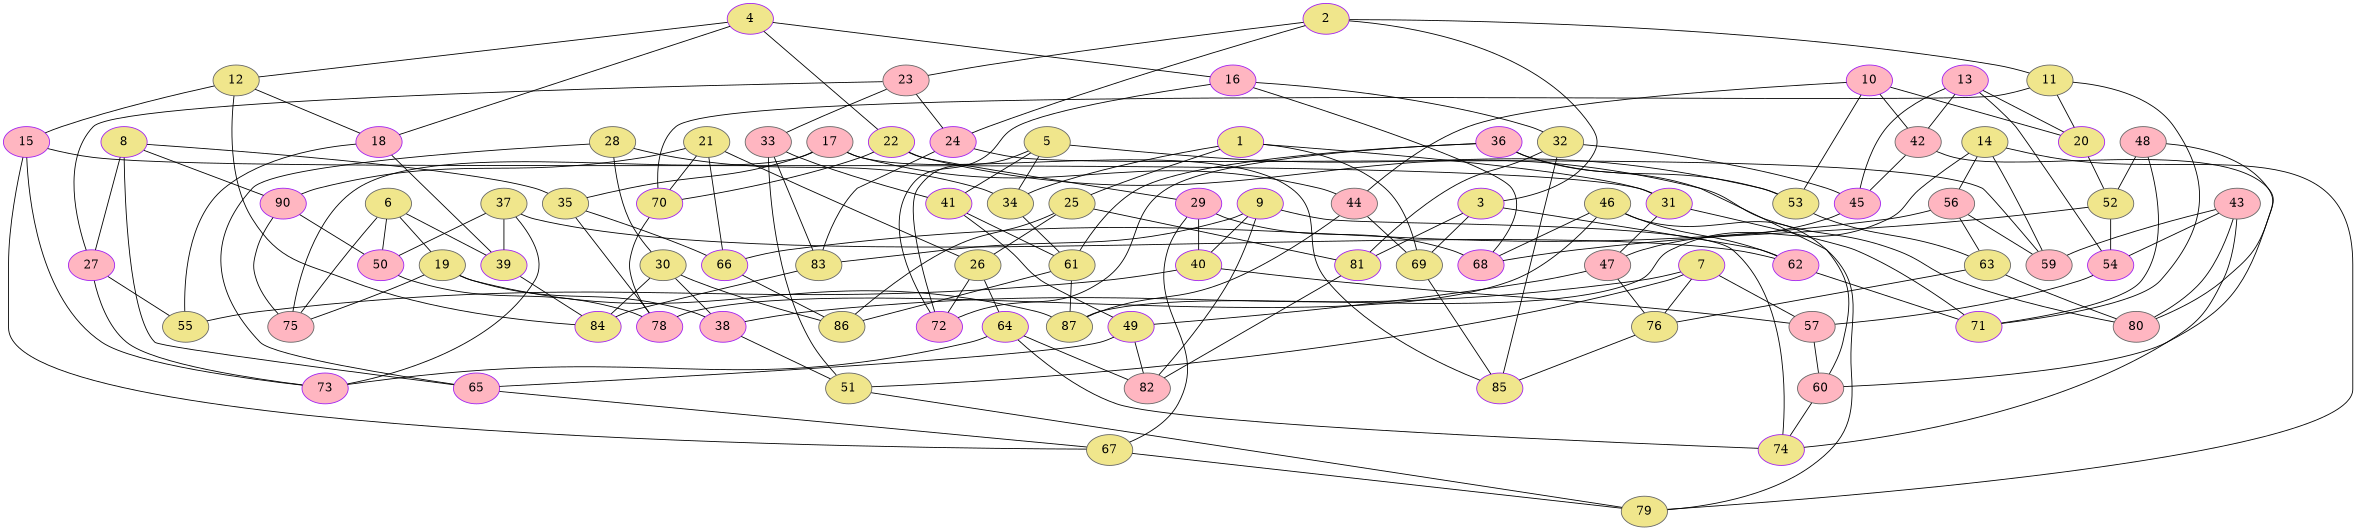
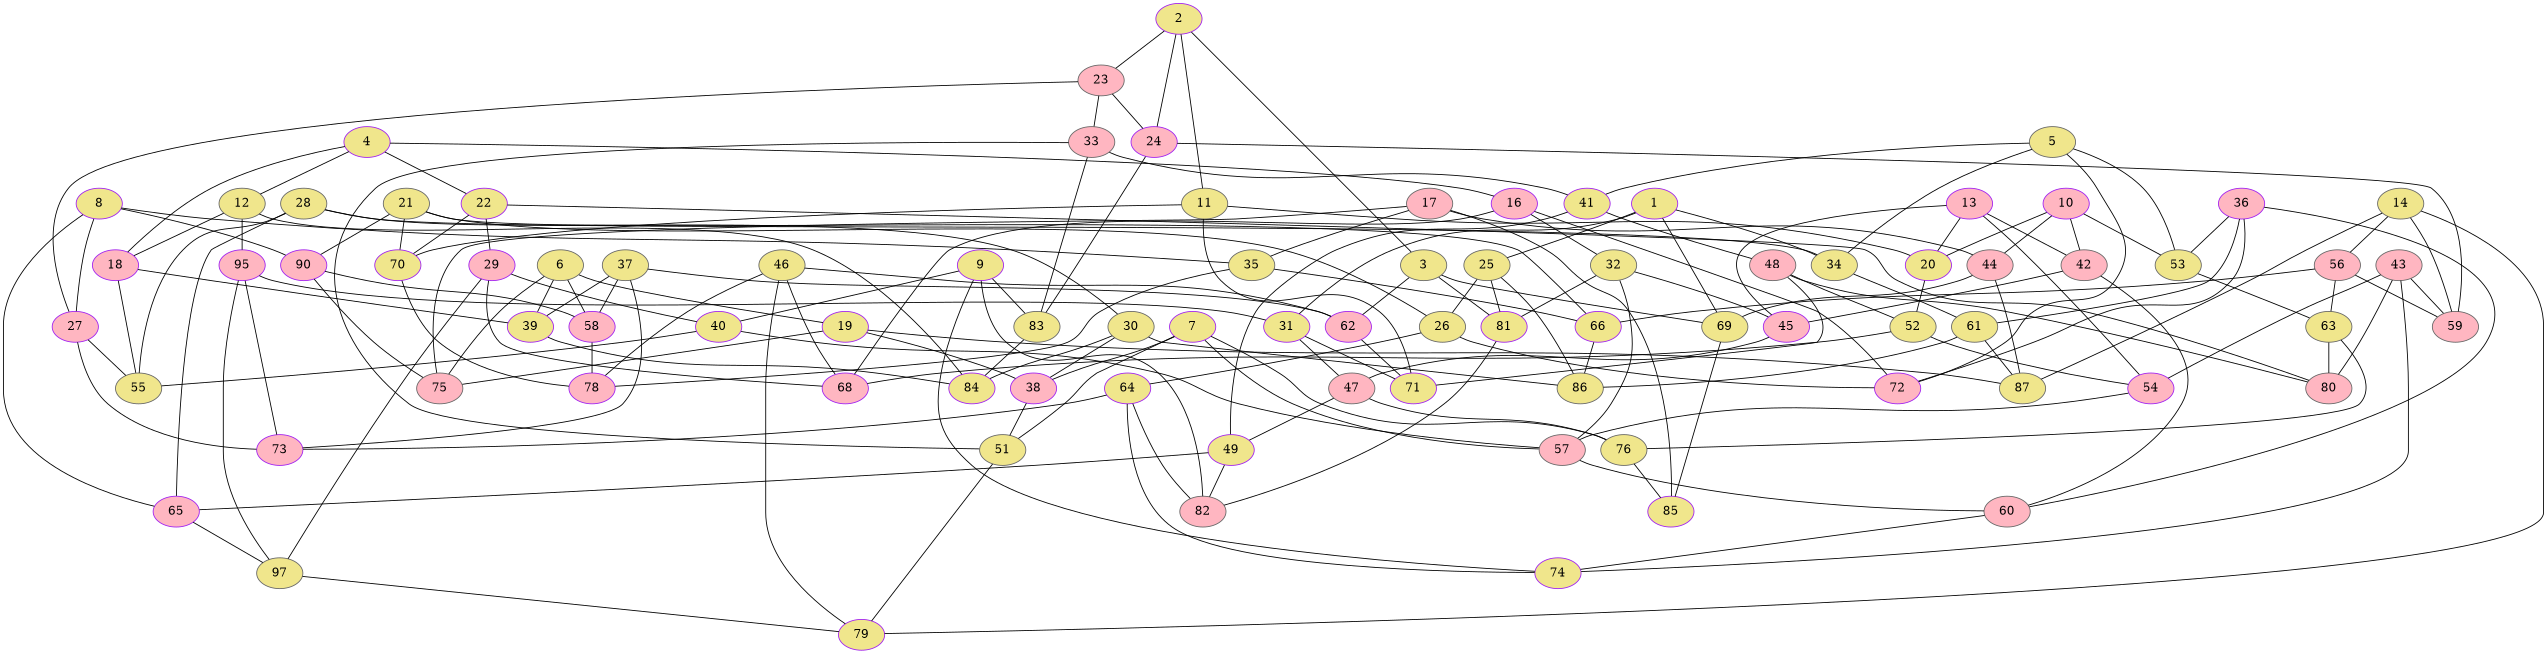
(27, 142) -> (242, 265)
(1481, 204) -> (1424, 265)
(993, 226) -> (1704, 245)
none -> (176, 258)
(381, 265) -> (592, 327)
(442, 265) -> (845, 327)
(1530, 265) -> (1624, 380)
(1110, 450) -> (280, 573)
(1644, 512) -> (862, 635)
